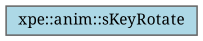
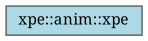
(102, 21) -> (74, 21)
